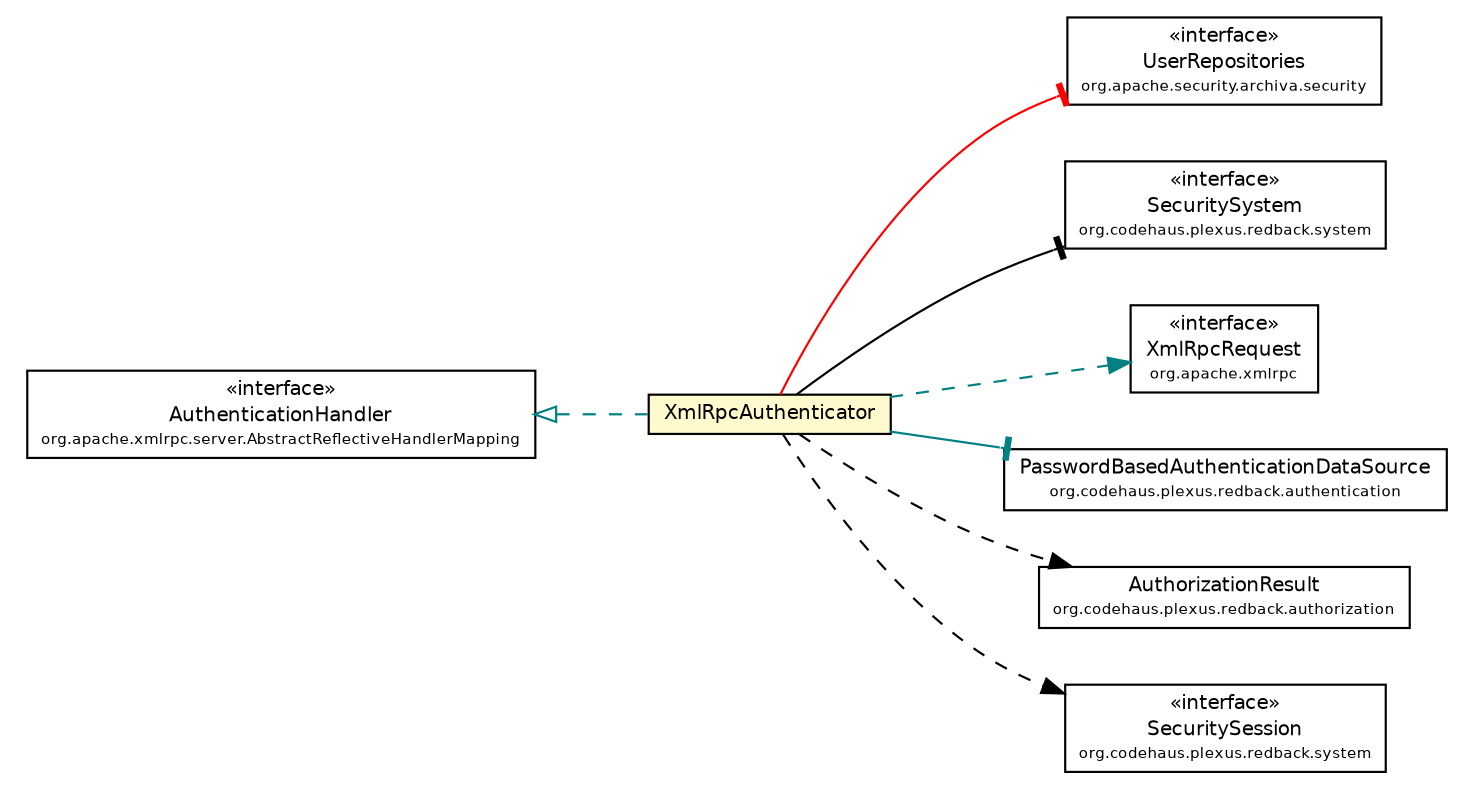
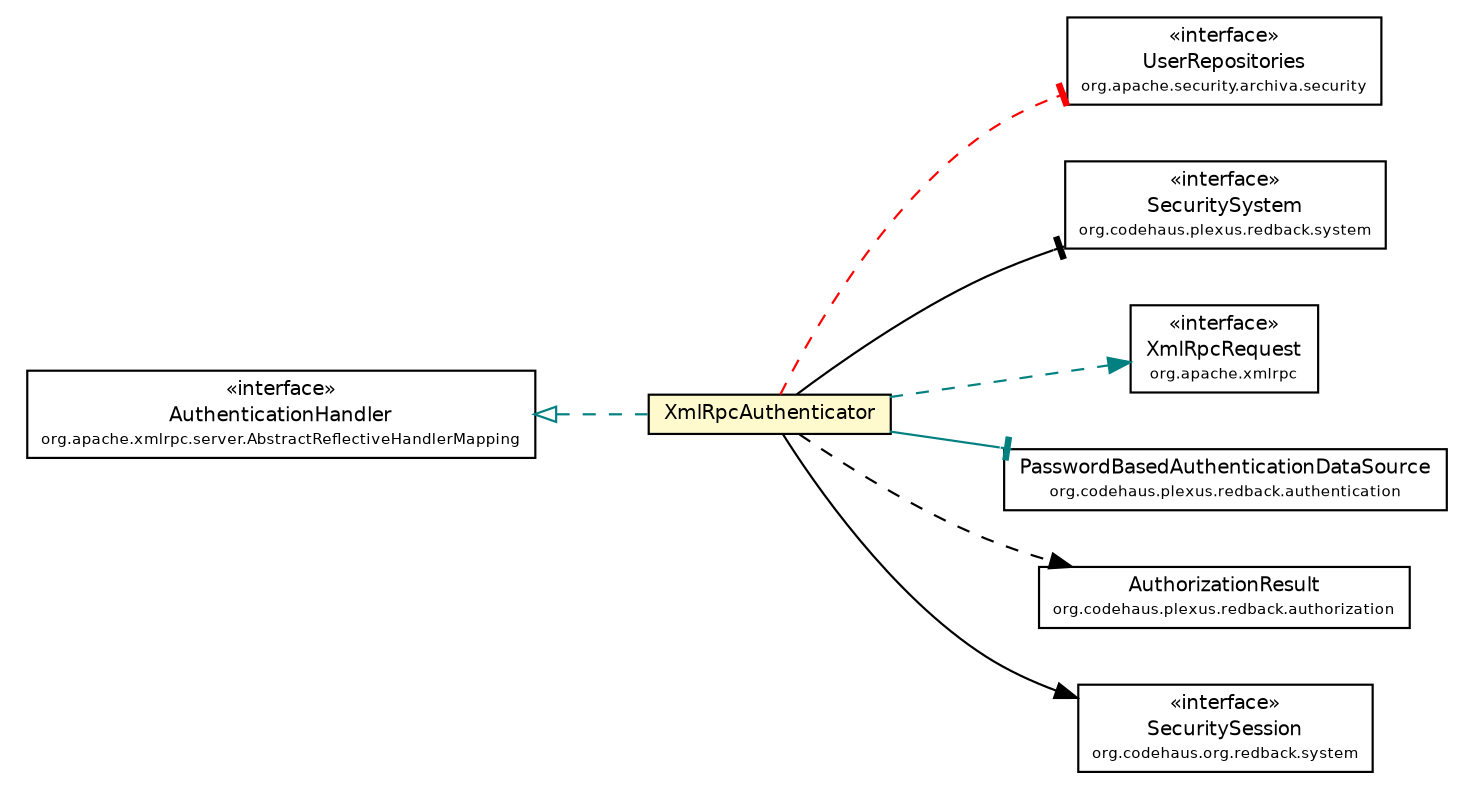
(893, 221) -> (893, 221)
(895, 580) -> (900, 585)
(1225, 753) -> (1225, 753)
